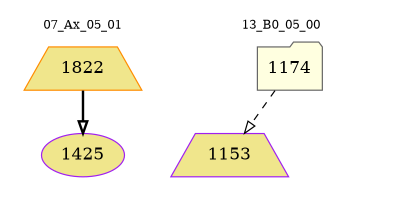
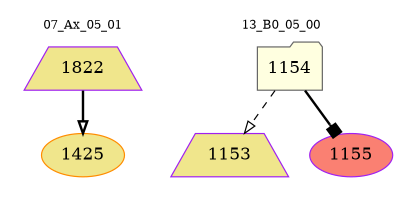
(83, 69) -> (83, 69)
(290, 69) -> (290, 69)
(83, 155) -> (83, 155)
none -> (351, 155)
